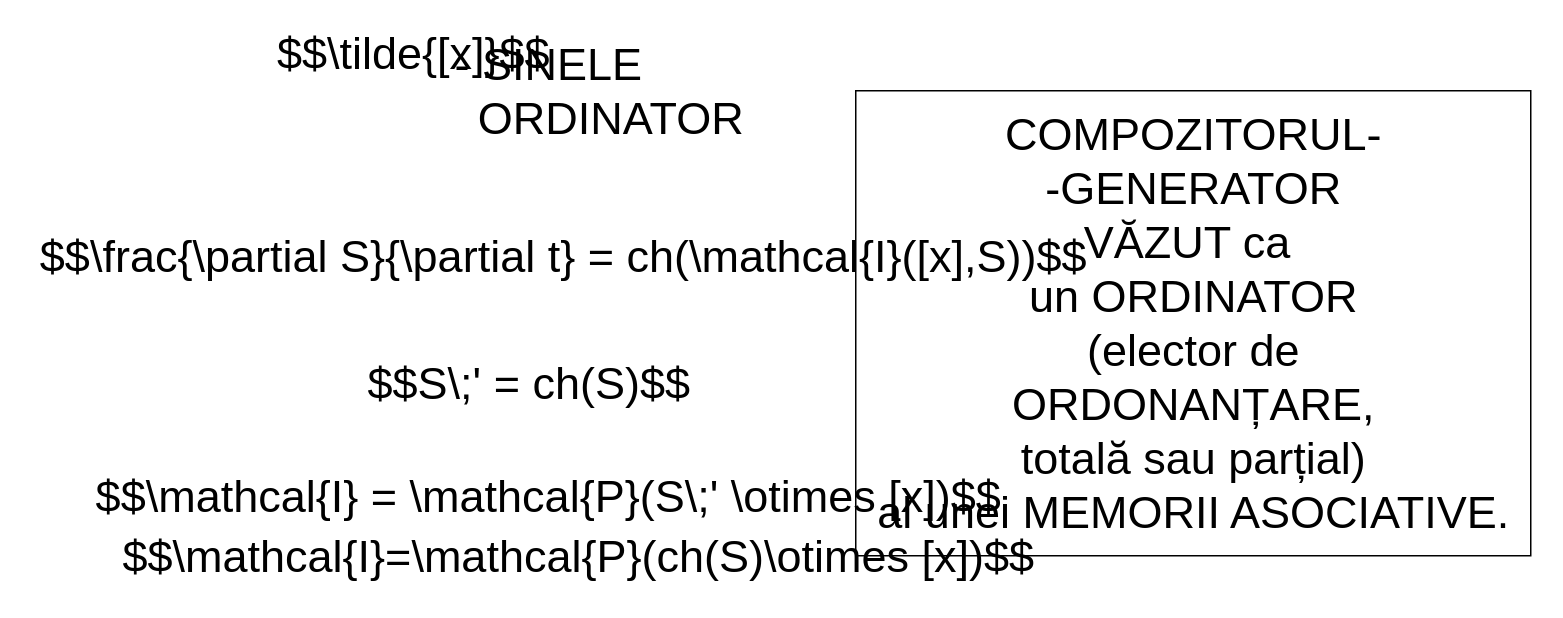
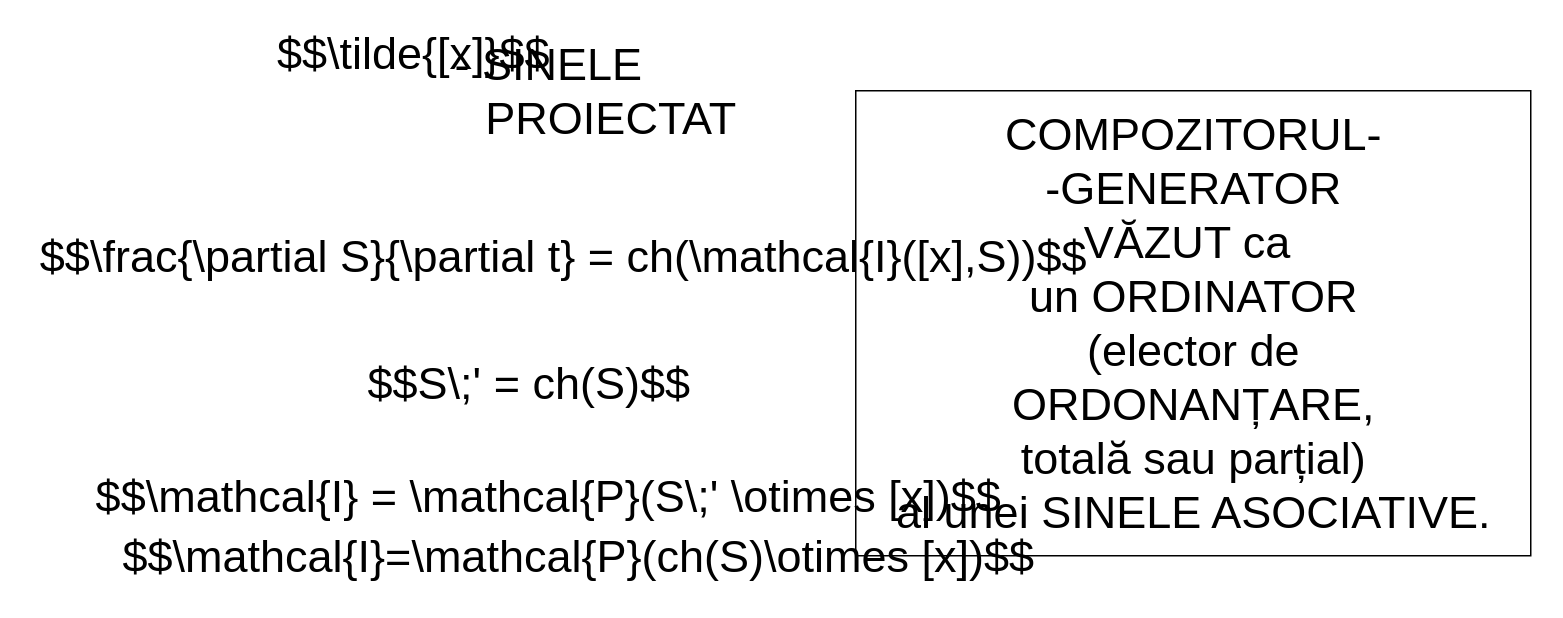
(549, 91) -> (549, 91)
(1194, 323) -> (1194, 323)
